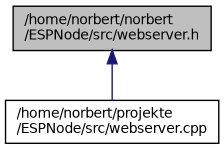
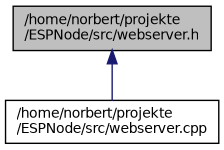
(112, 28) -> (112, 28)
